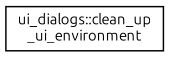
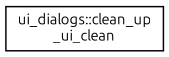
(85, 29) -> (85, 29)
